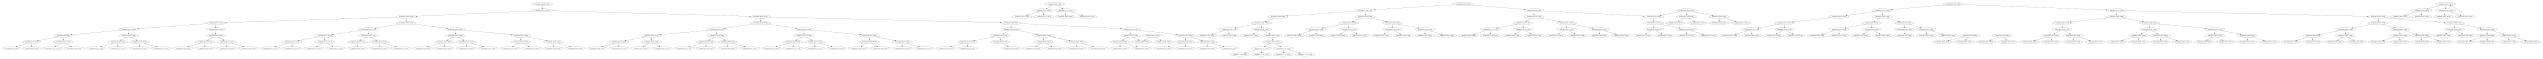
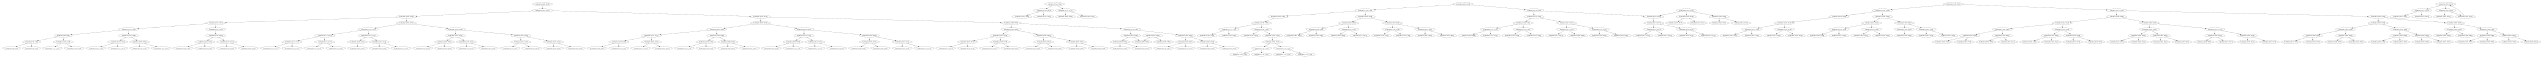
none -> (2002, 29)
none -> (989, 48)
